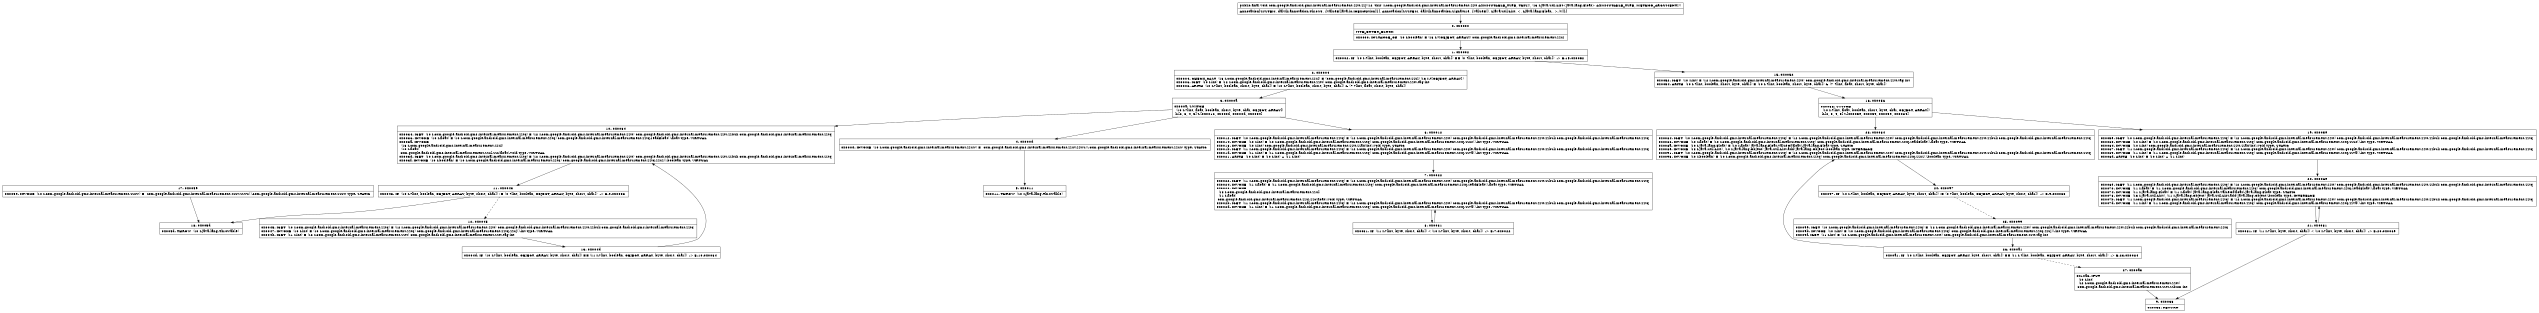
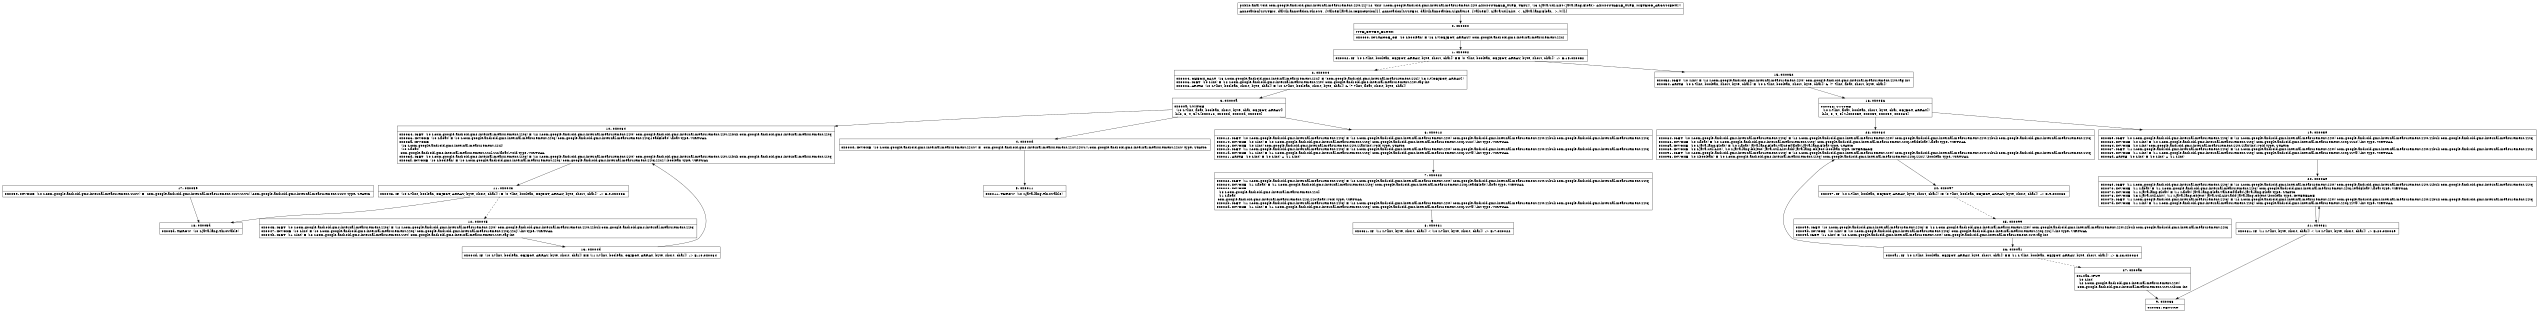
none -> (1403, 65)
(1435, 218) -> none
